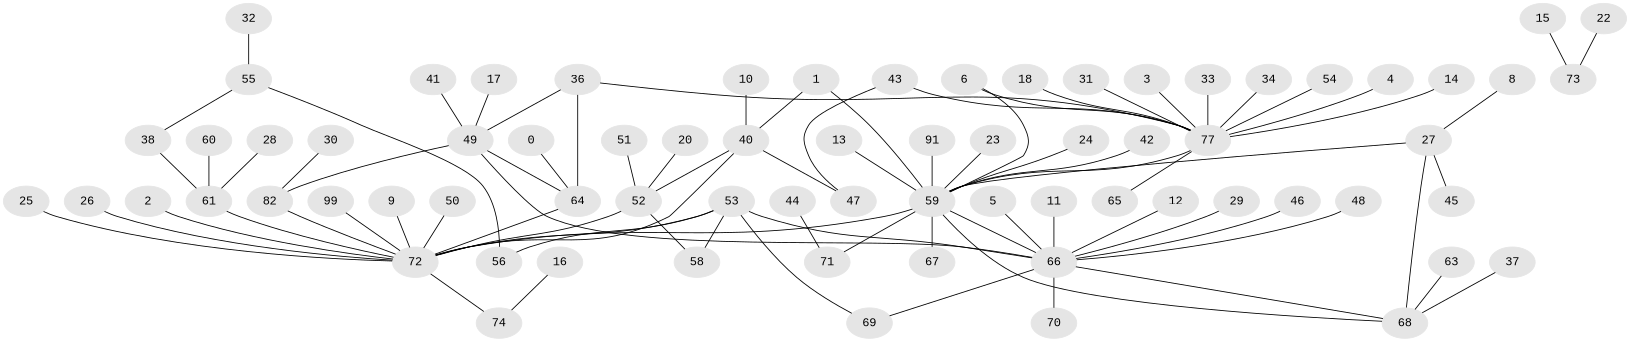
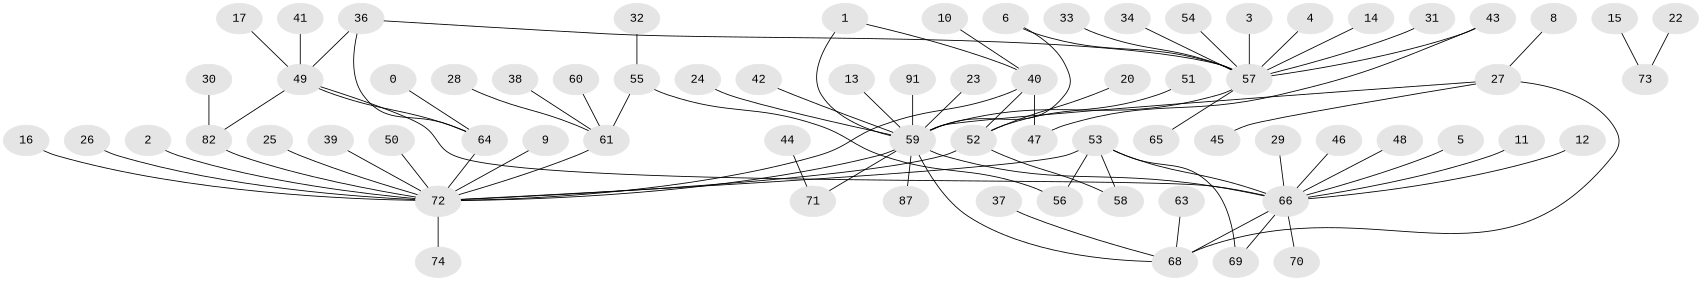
(1025, 80) -> none
(198, 110) -> (622, 110)
(1208, 140) -> (1249, 80)
(331, 201) -> (331, 140)
(932, 262) -> (906, 201)
(530, 293) -> (228, 188)
